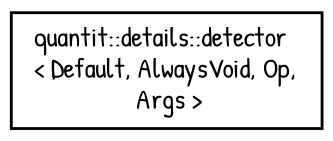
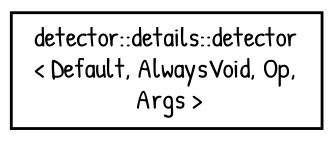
(167, 71) -> (167, 71)
